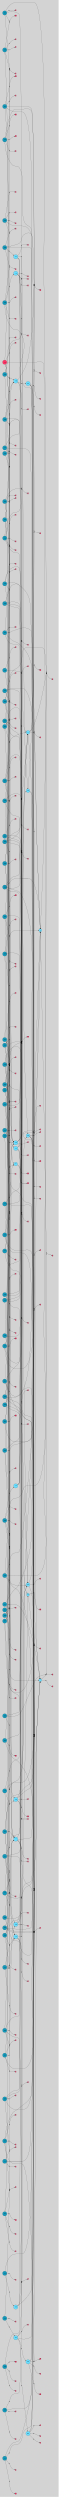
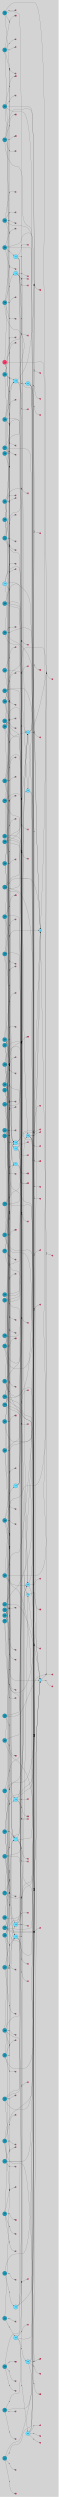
(5, 584) -> (5, 584)
